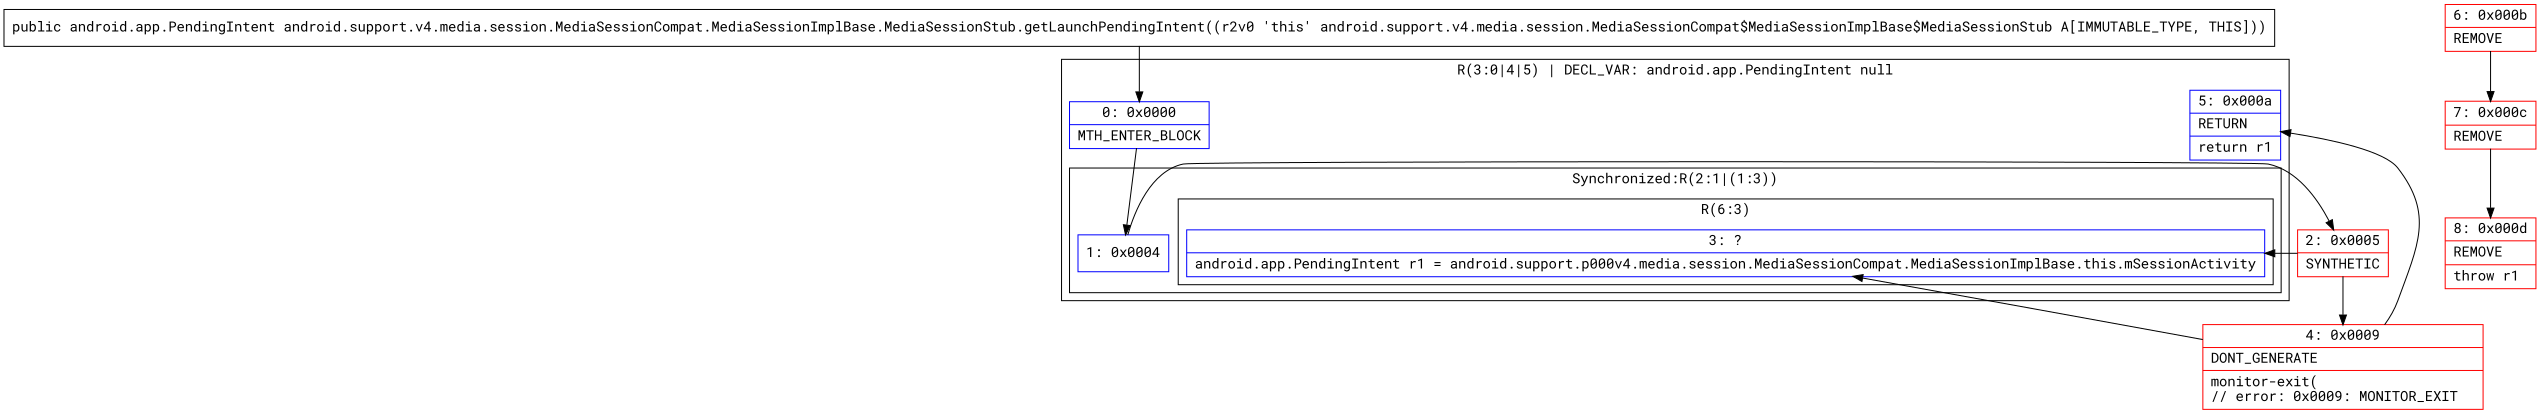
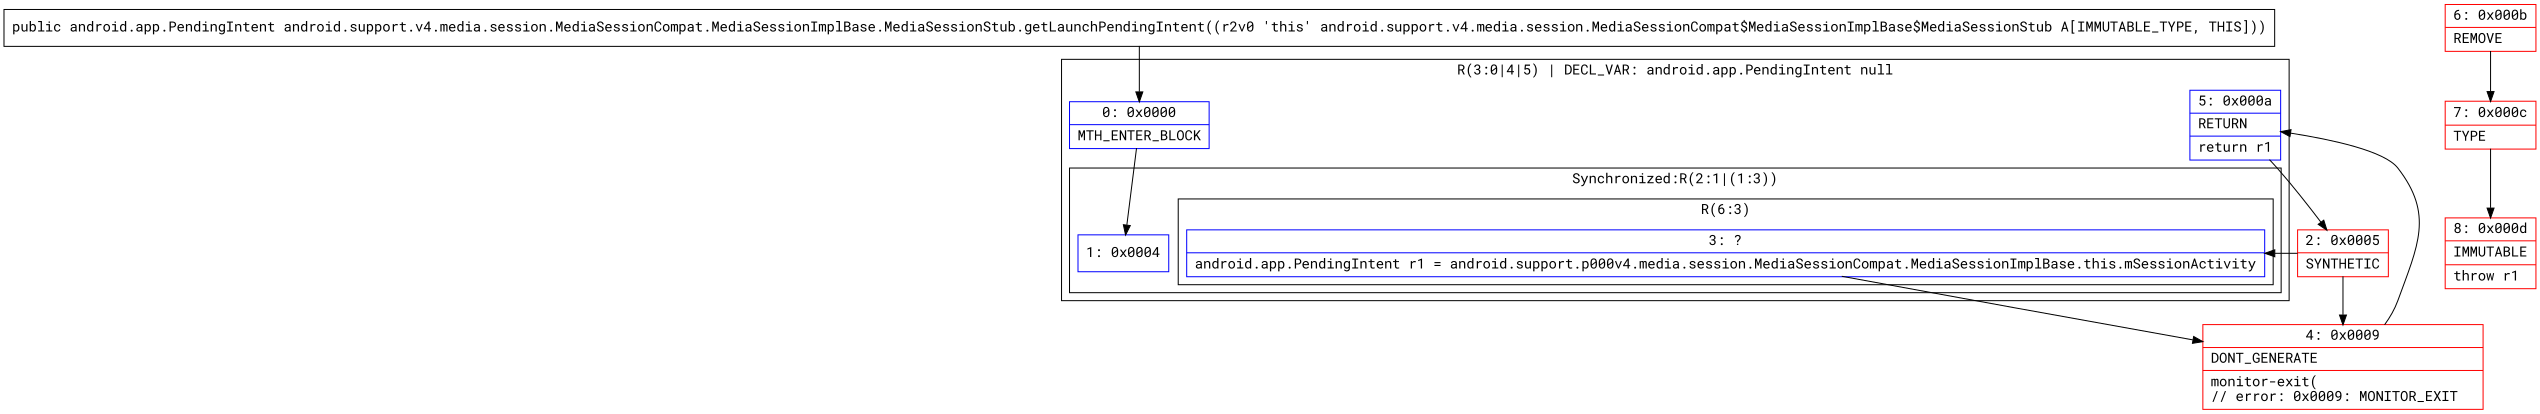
(2478, 137) -> (2470, 137)
(1722, 162) -> (2296, 190)
(2478, 252) -> (2491, 252)
(2033, 309) -> (2017, 308)
